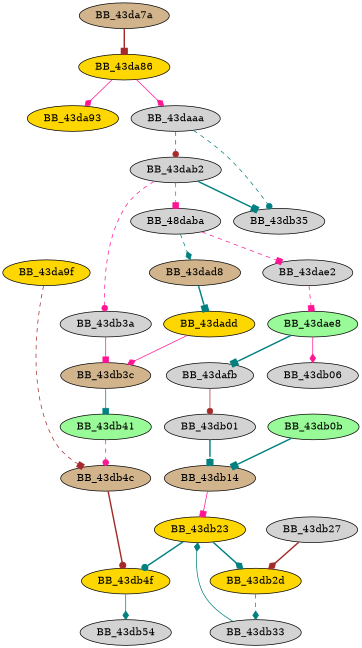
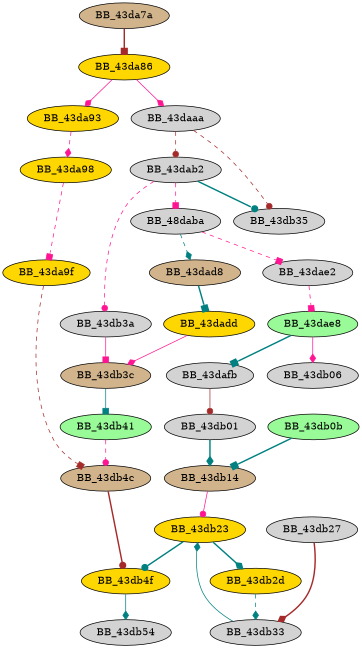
(234, 163) -> (234, 163)
none -> (66, 170)
(224, 194) -> (224, 194)
(210, 448) -> (210, 448)
(206, 501) -> (206, 501)
(287, 553) -> (312, 584)
